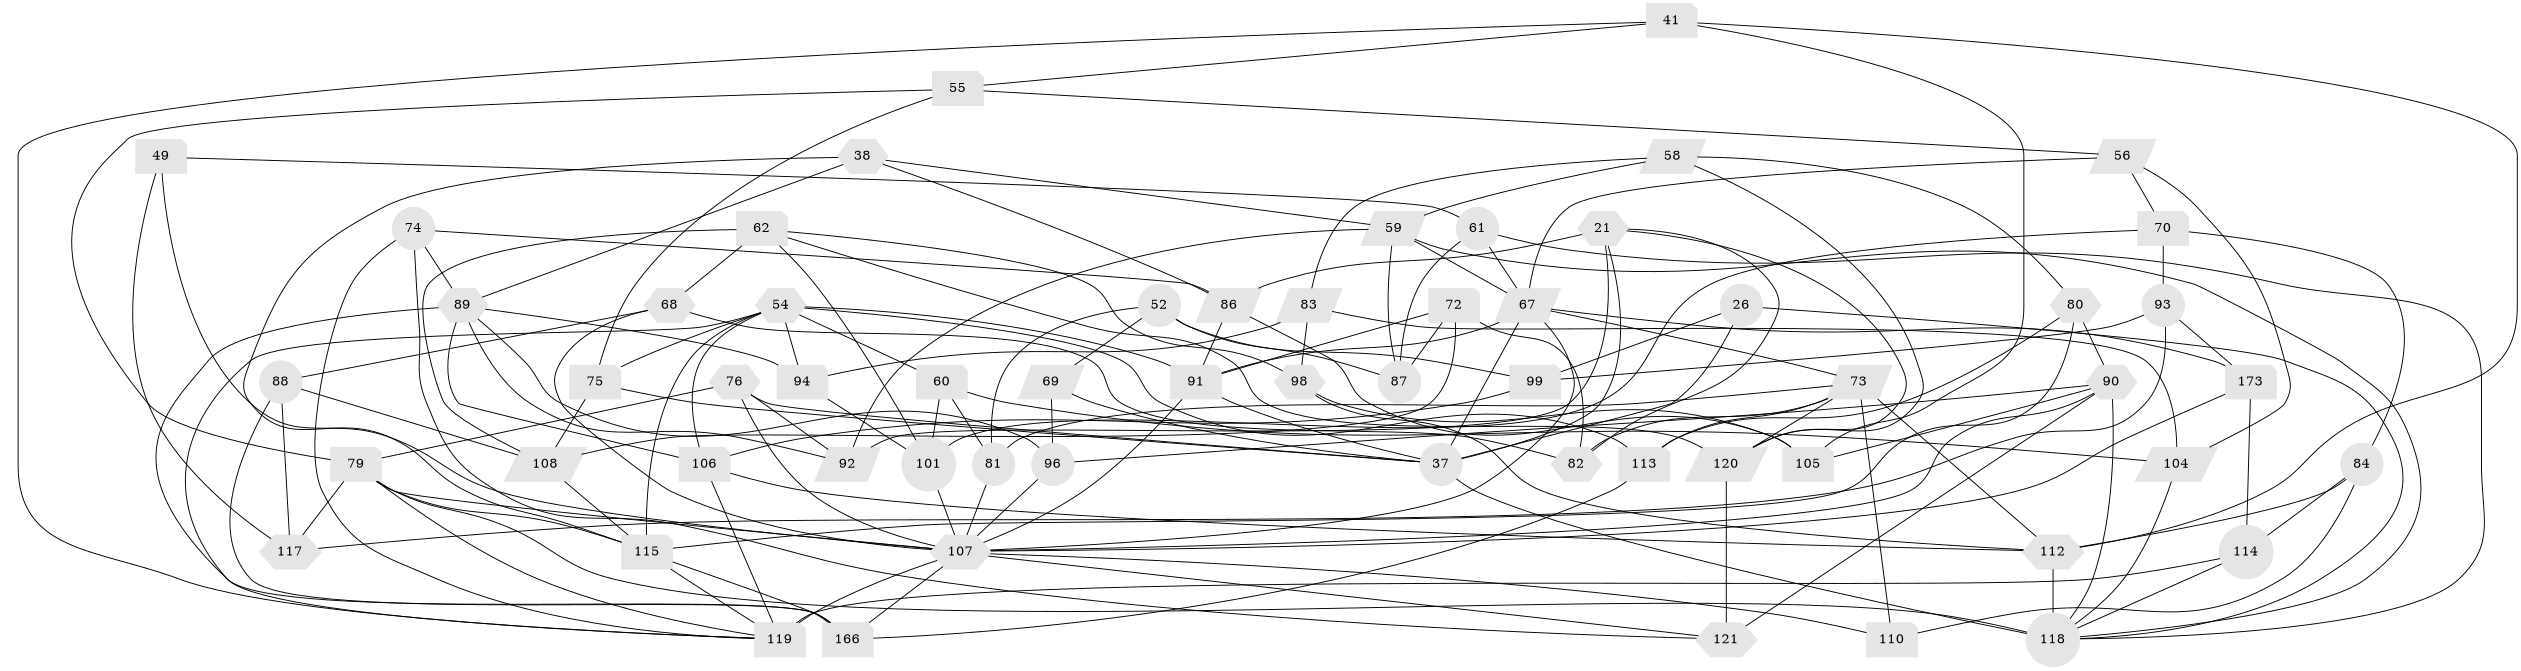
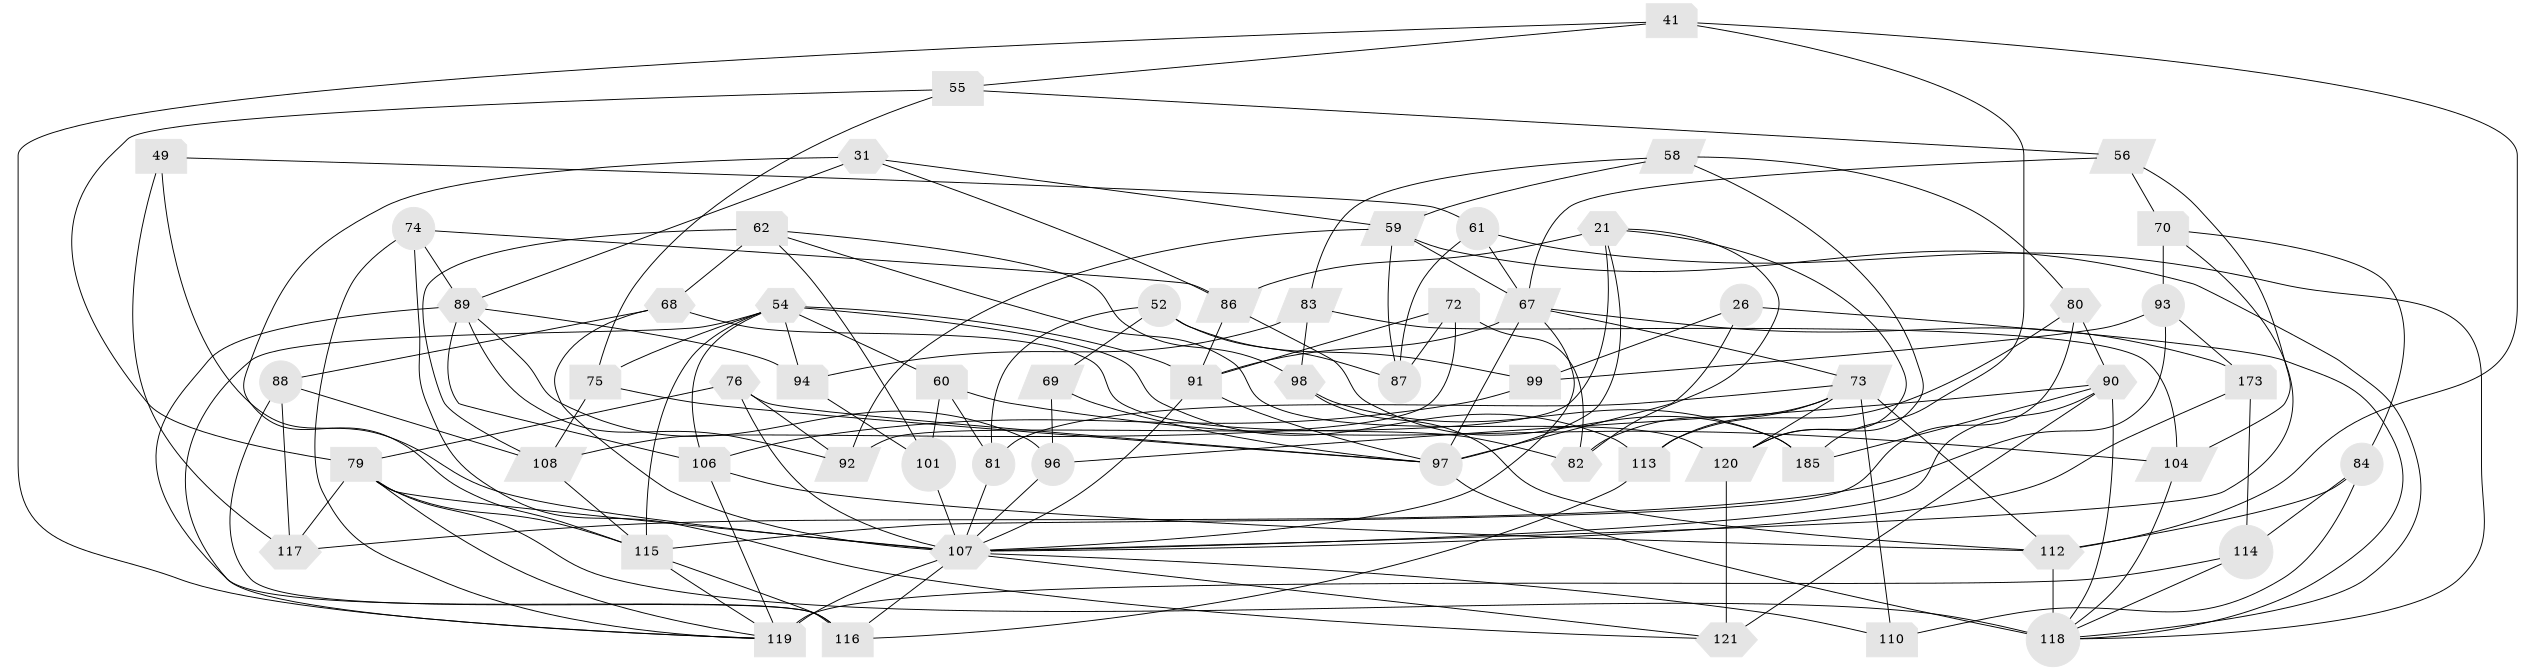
(863, 156) -> (863, 156)
(1626, 383) -> (1842, 523)
(1441, 464) -> (1441, 464)
(1808, 464) -> (1808, 464)
(848, 640) -> (848, 640)
